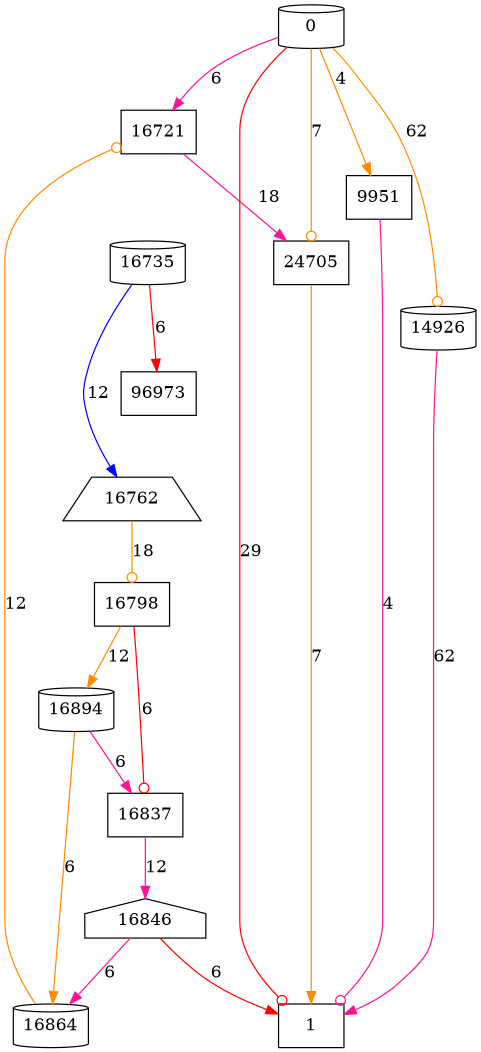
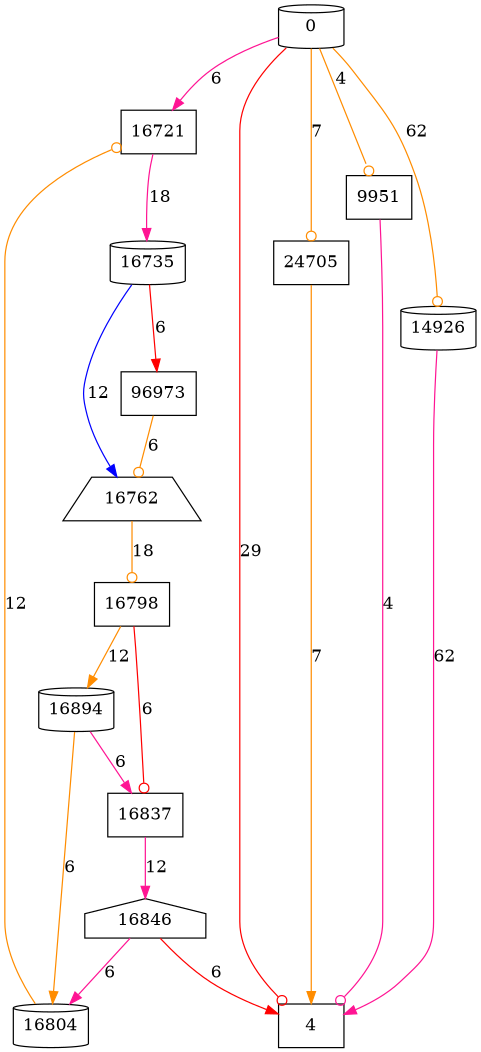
(343, 106) -> (343, 106)
(230, 193) -> (148, 191)
none -> (147, 441)
(51, 1026) -> (51, 1026)
(311, 1026) -> (311, 1026)
